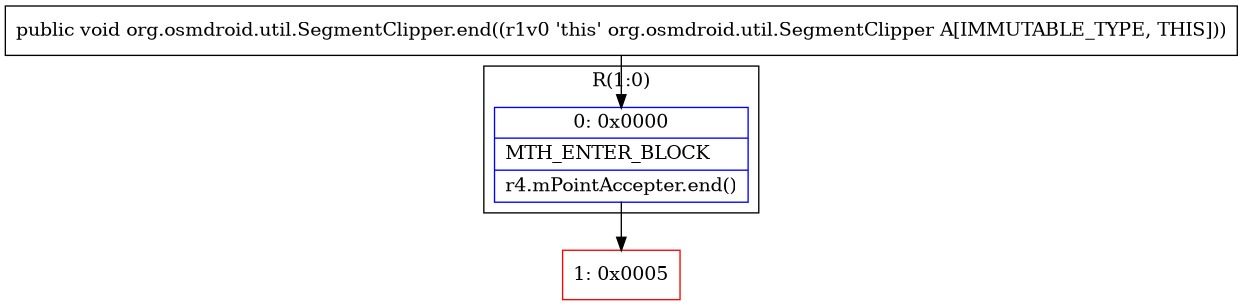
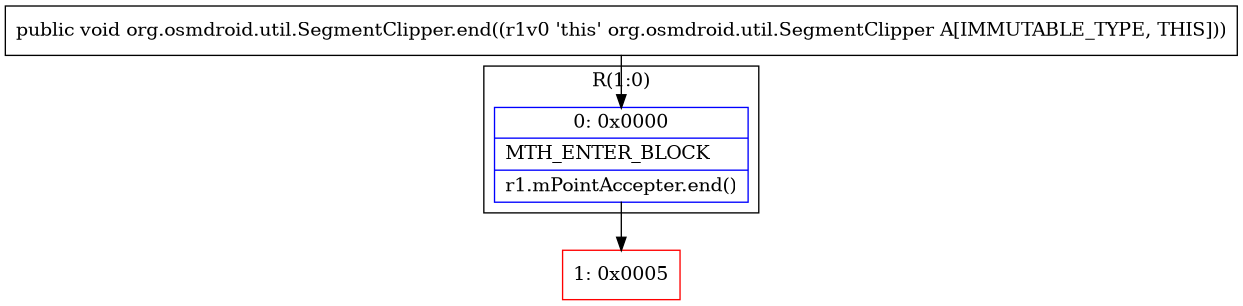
(621, 186) -> (621, 186)
